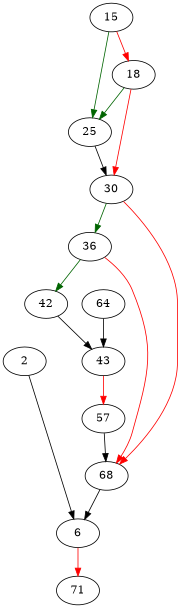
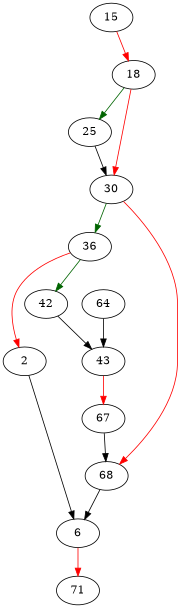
(101, 71) -> none
(147, 353) -> (22, 284)
(103, 419) -> (103, 419)
